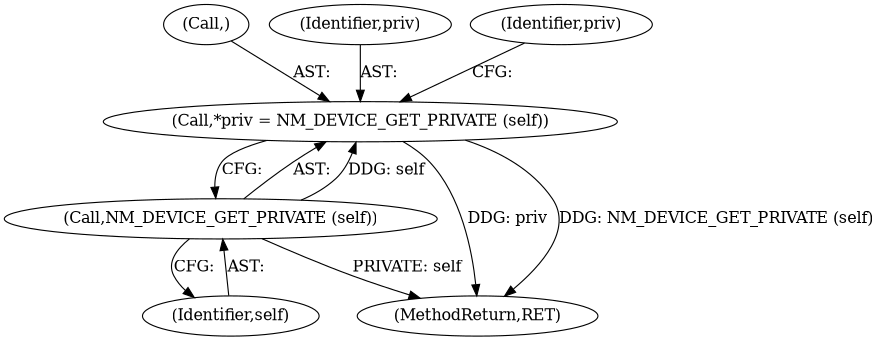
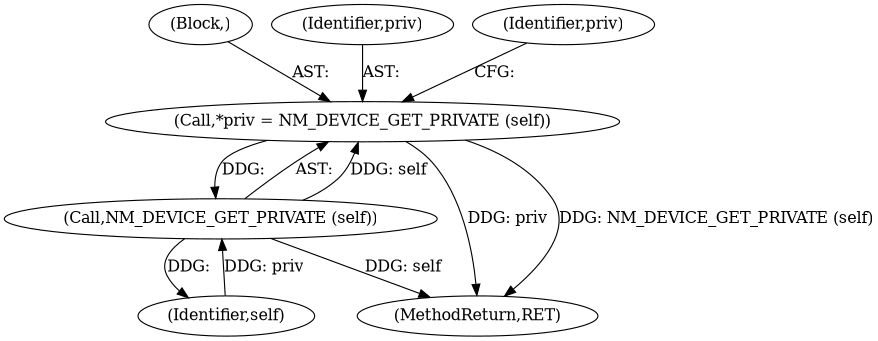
(206, 25) -> (201, 25)
(245, 170) -> (246, 170)
(197, 267) -> (191, 267)
(249, 267) -> (264, 267)
(407, 267) -> (403, 267)
